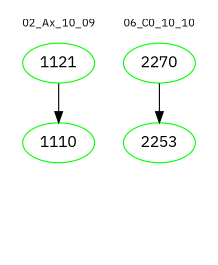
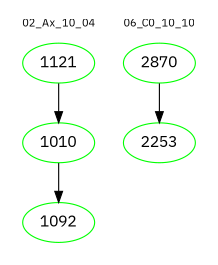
(59, 24) -> (59, 24)
(159, 63) -> (159, 63)
(59, 143) -> (59, 143)
none -> (59, 222)
